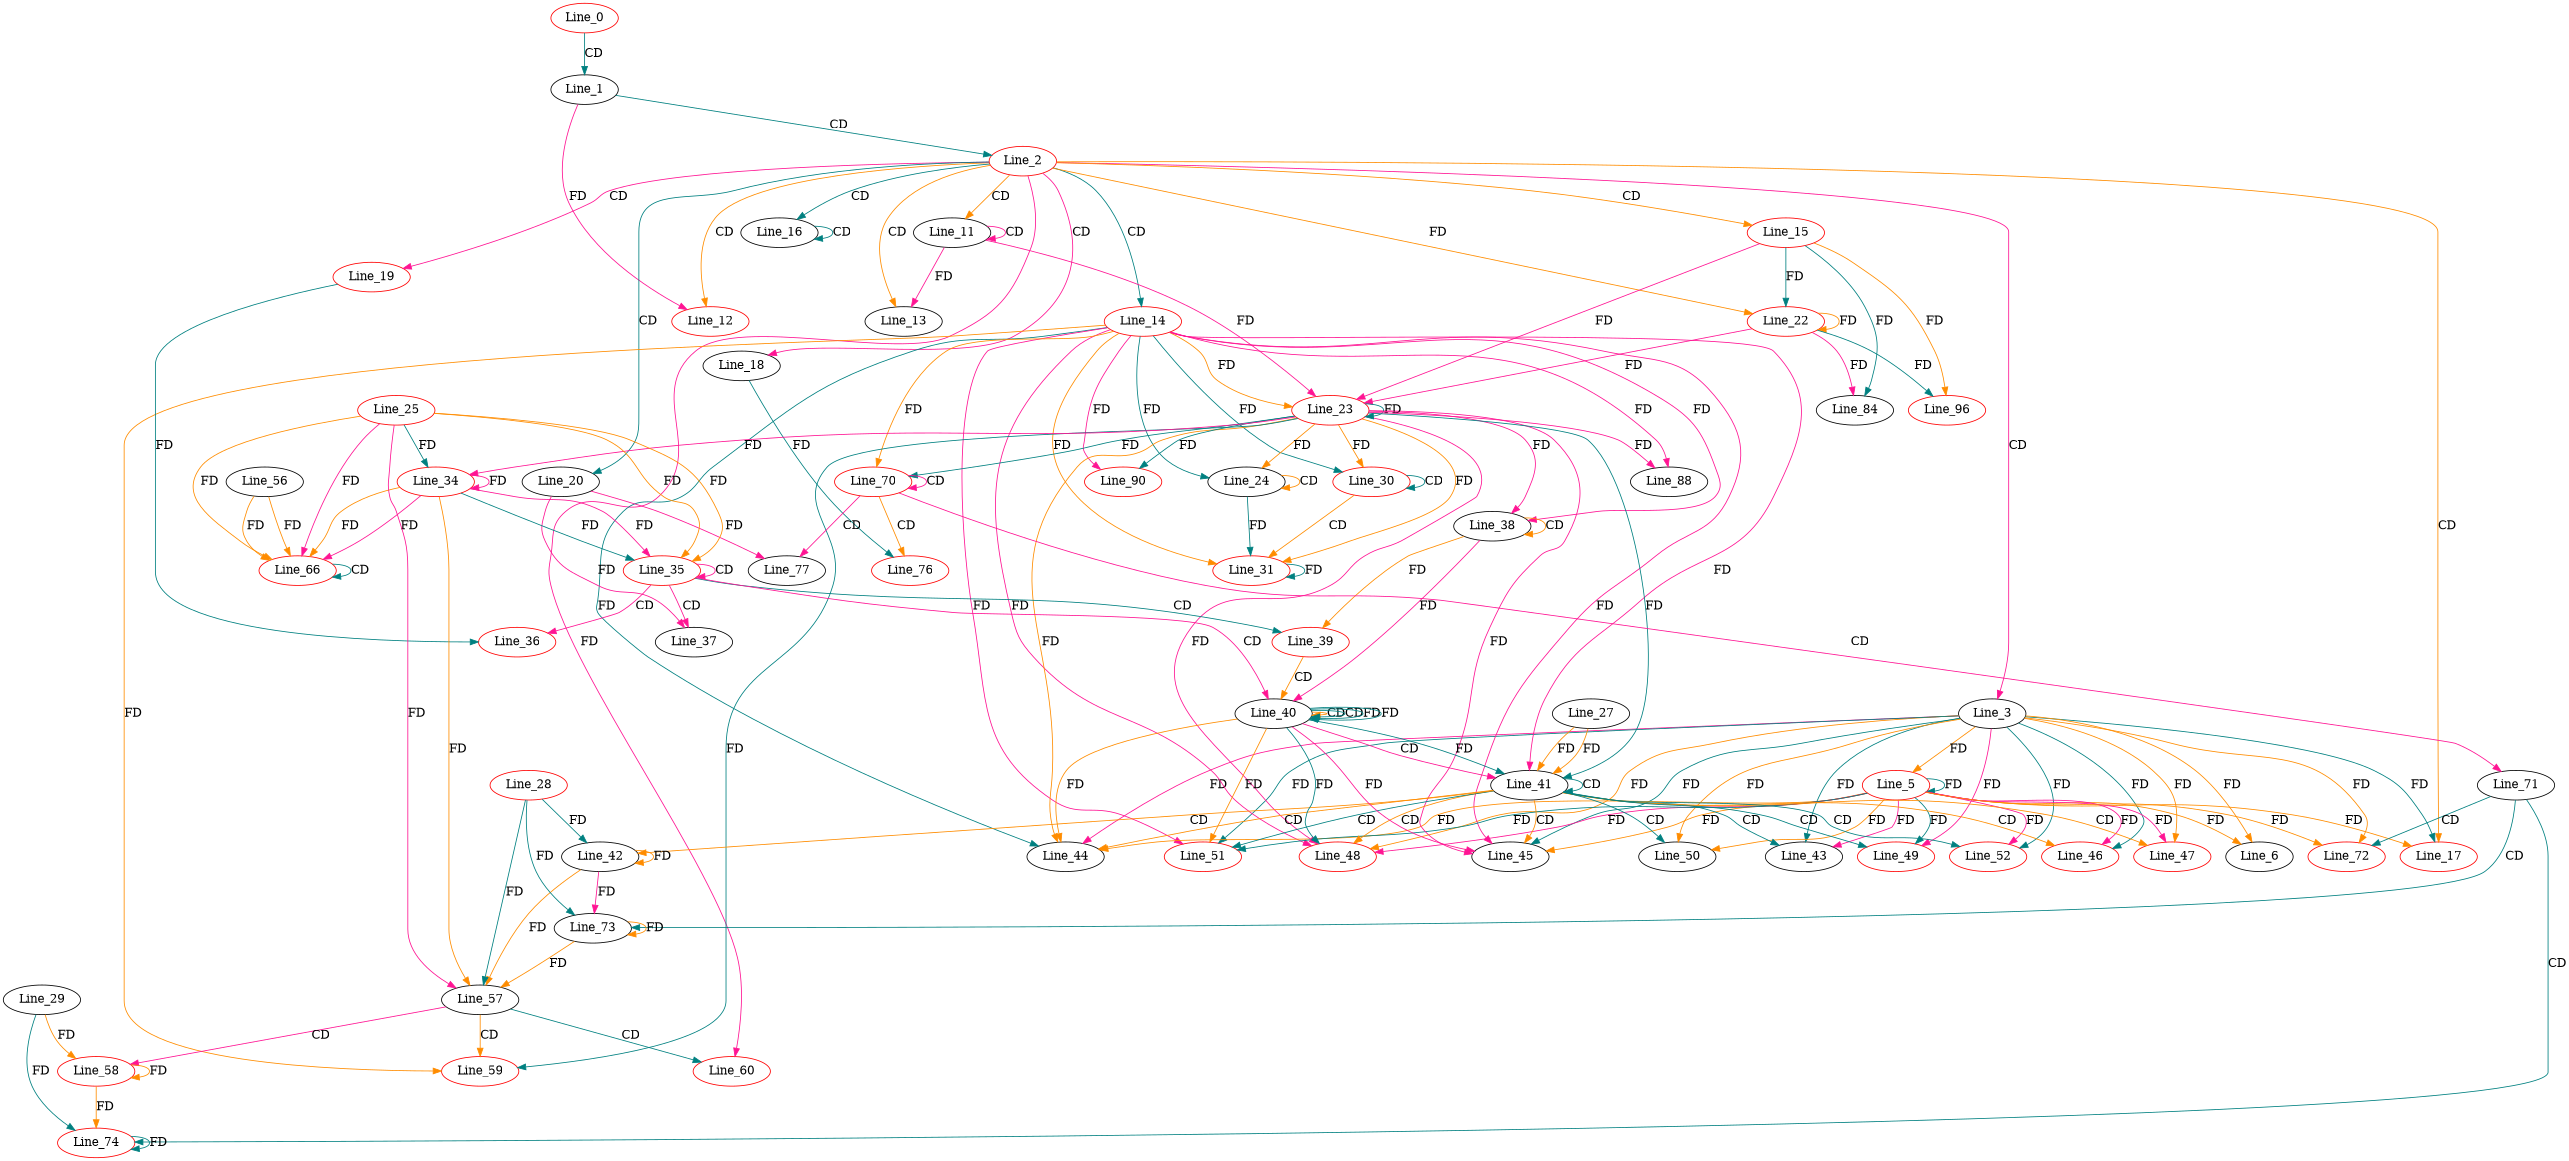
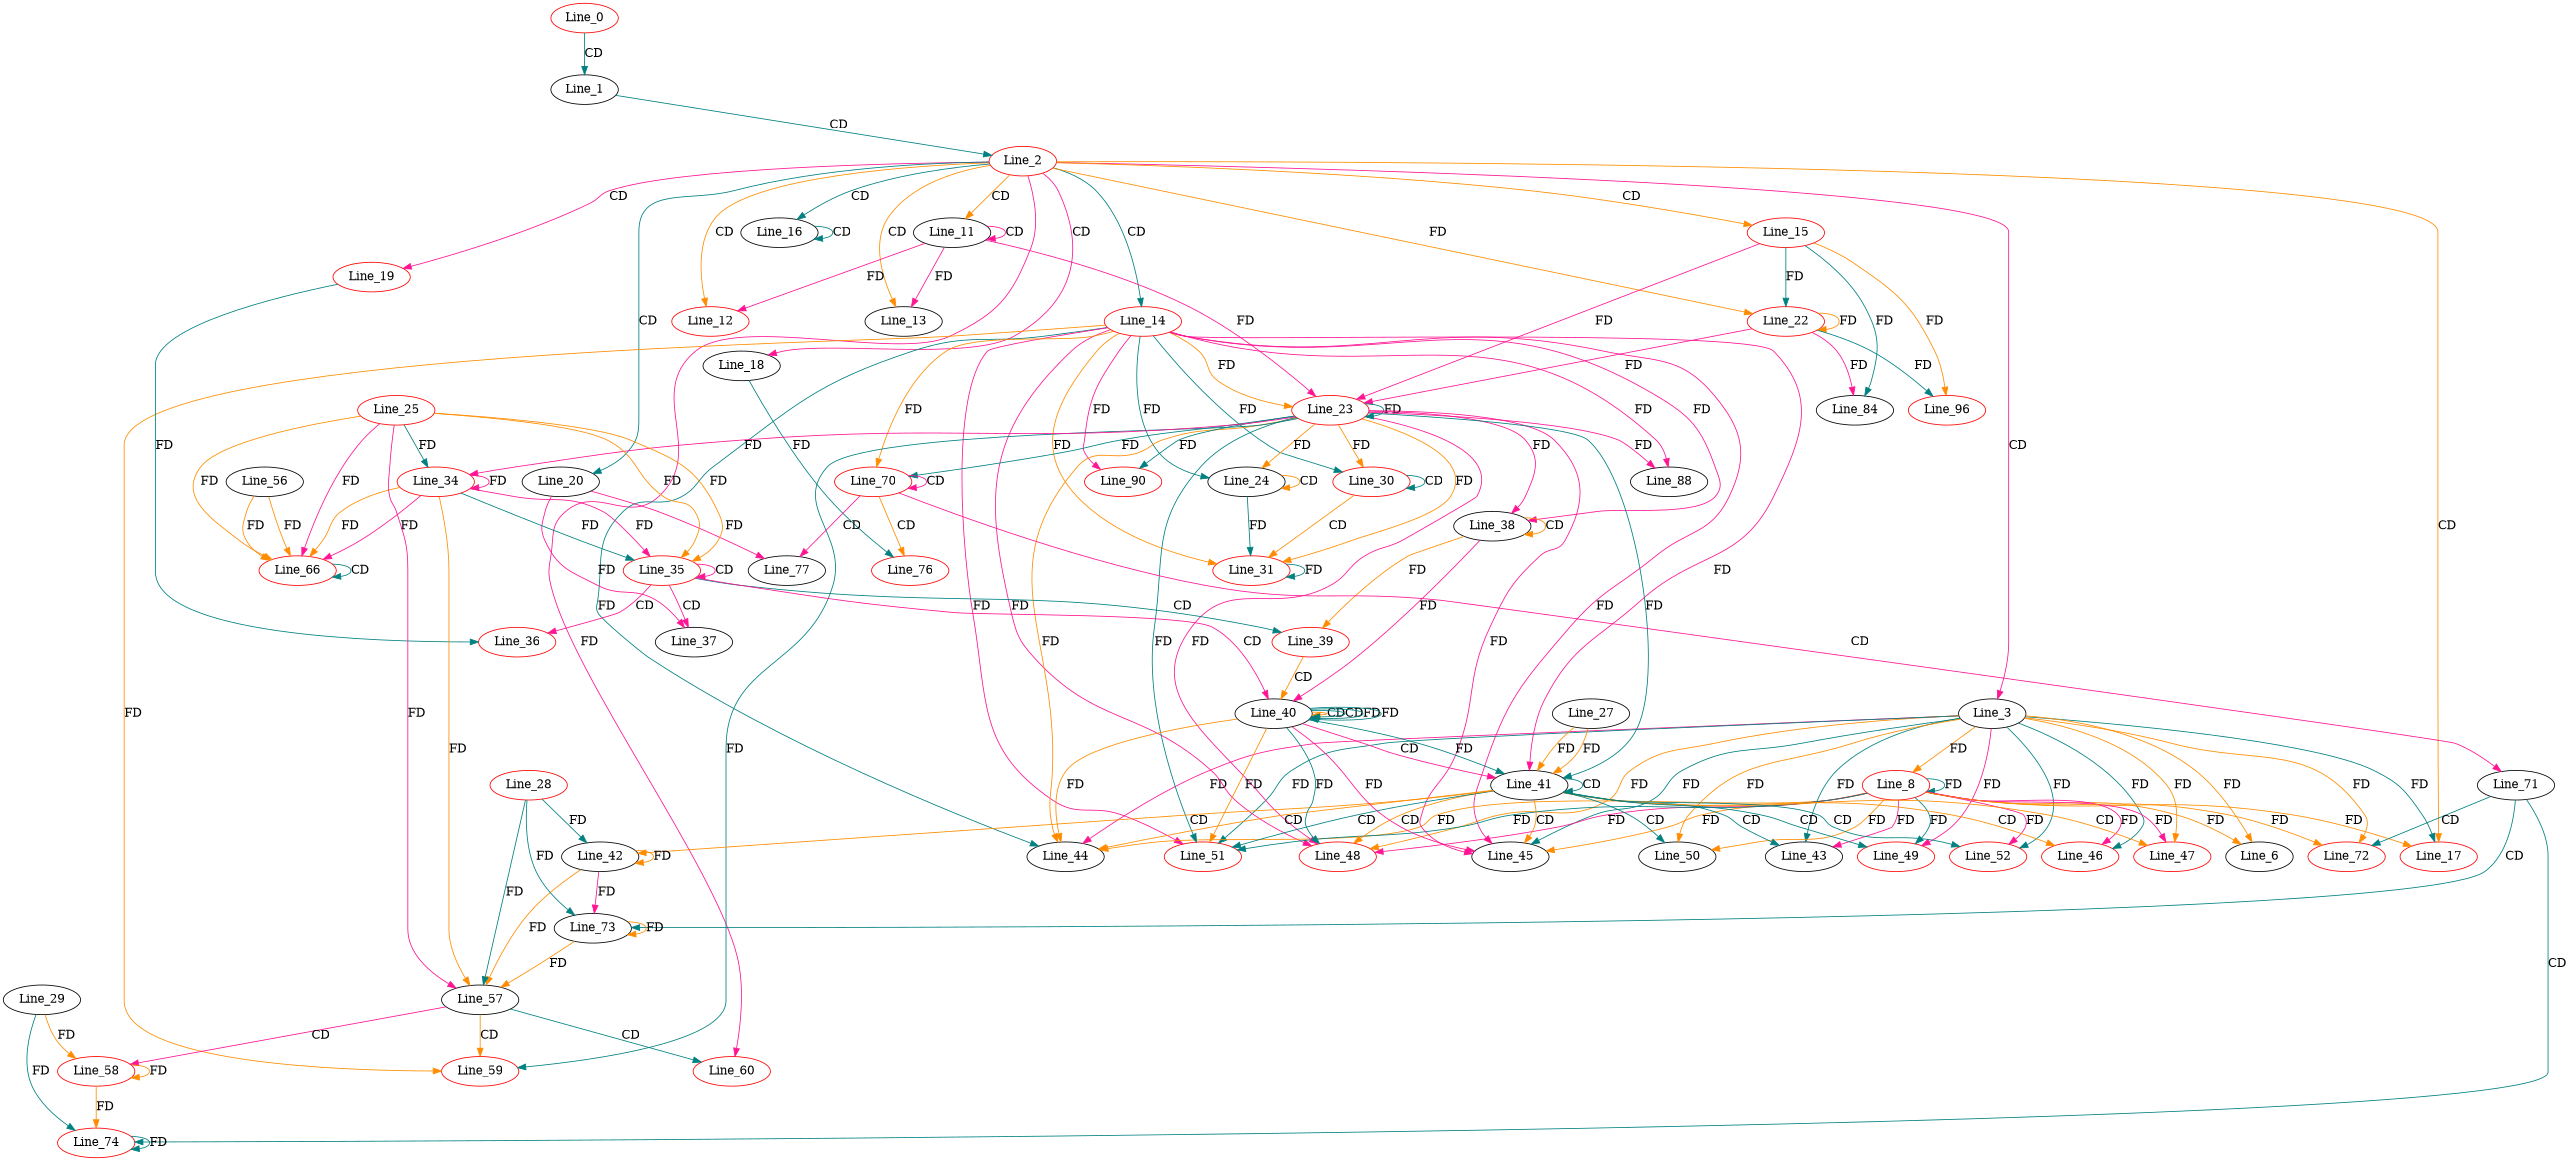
(582, 225) -> (835, 276)
none -> (1158, 594)
(1896, 785) -> (1896, 785)
